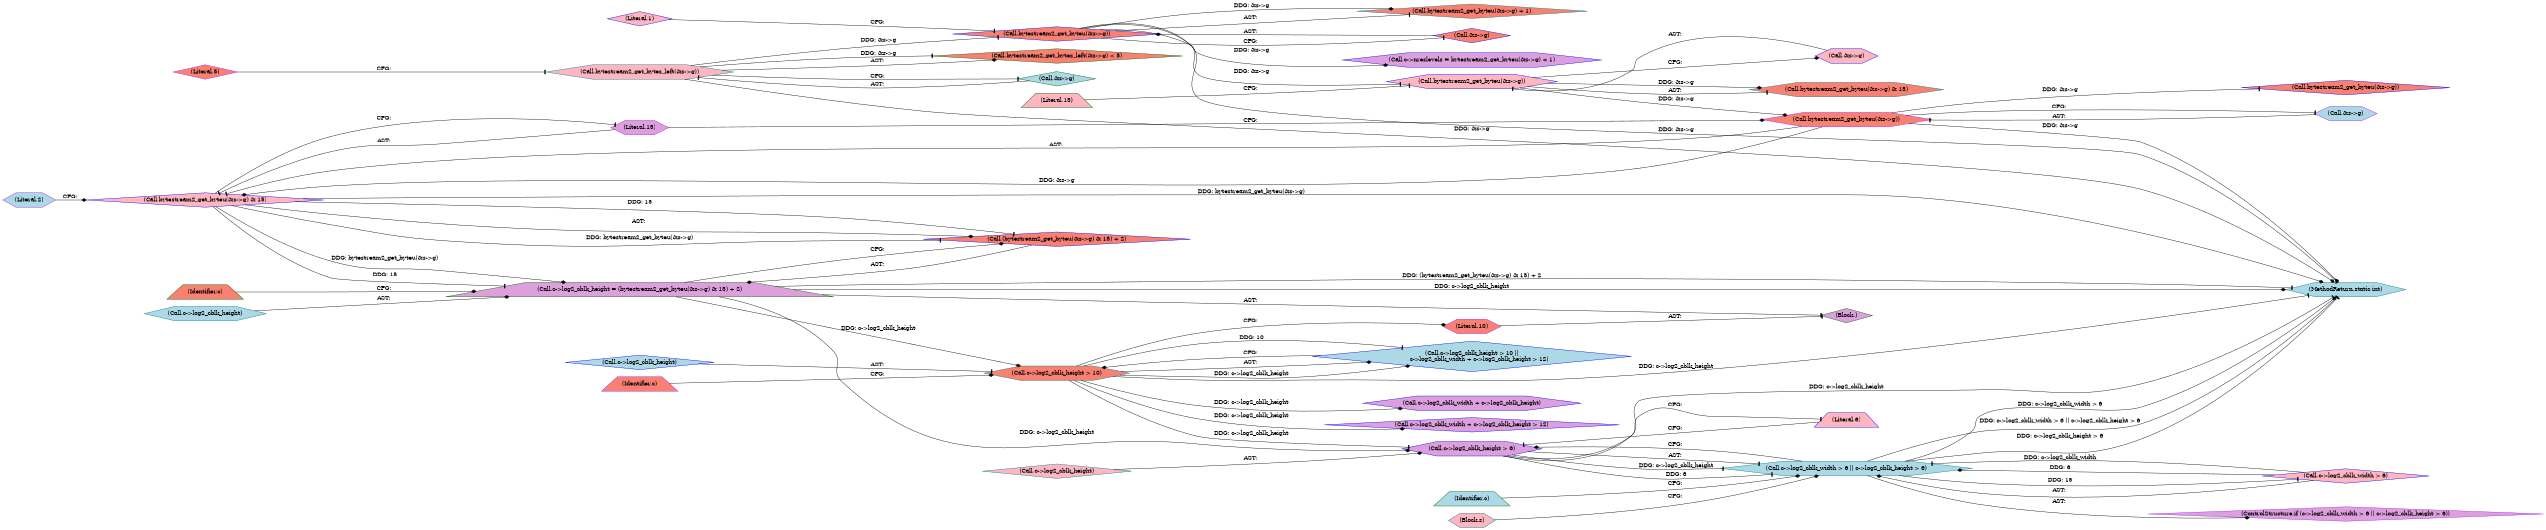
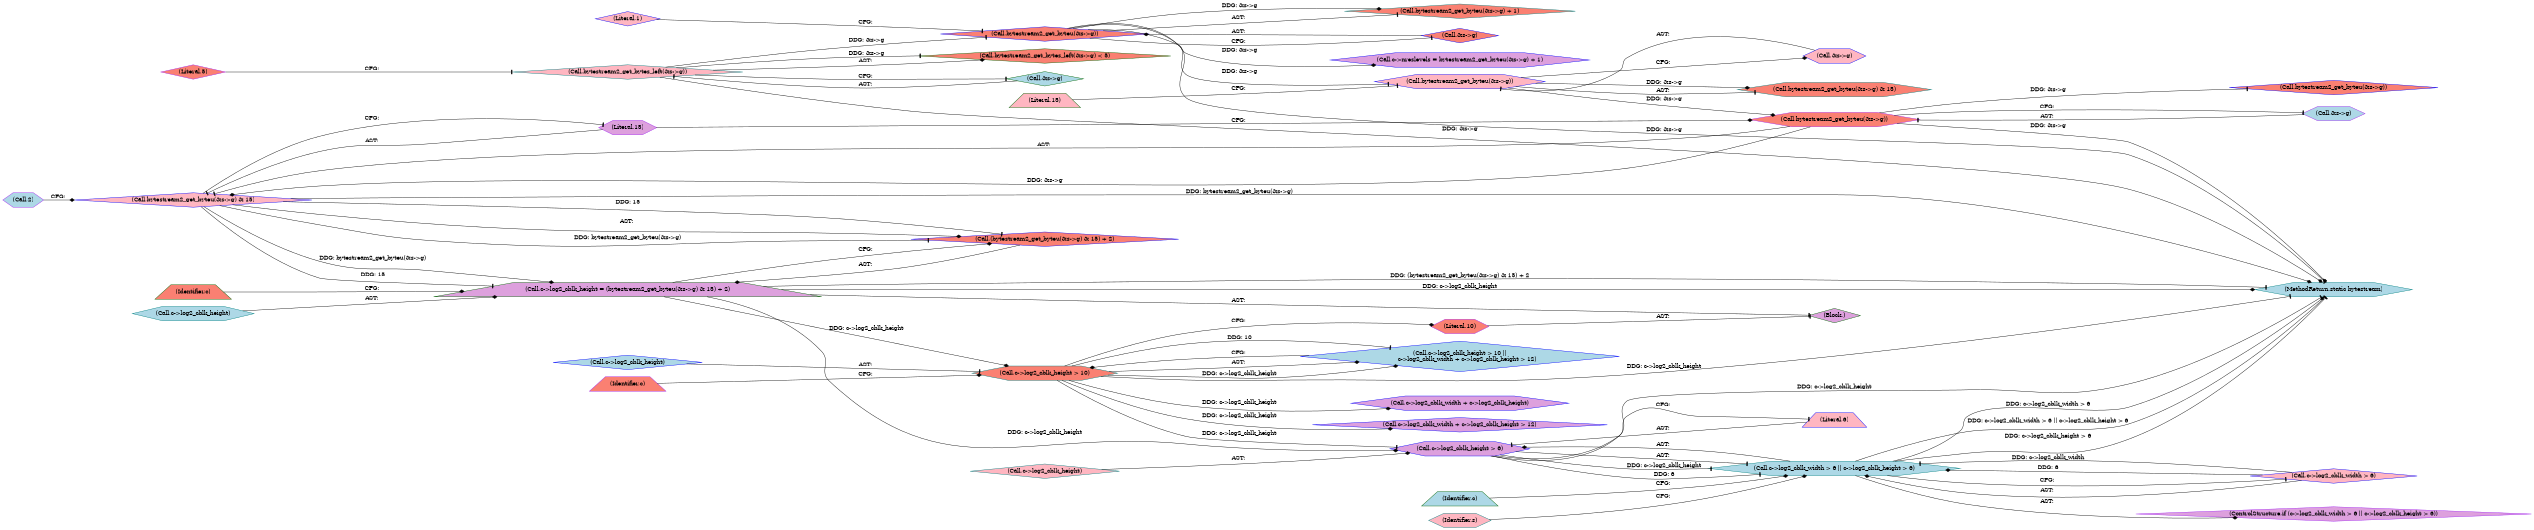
(640, 72) -> (628, 72)
(29, 200) -> (23, 200)
(2346, 290) -> (2334, 290)
(1676, 428) -> (1664, 428)
(1676, 445) -> (1664, 445)
(2060, 480) -> (2048, 480)
(1472, 520) -> (1460, 520)
